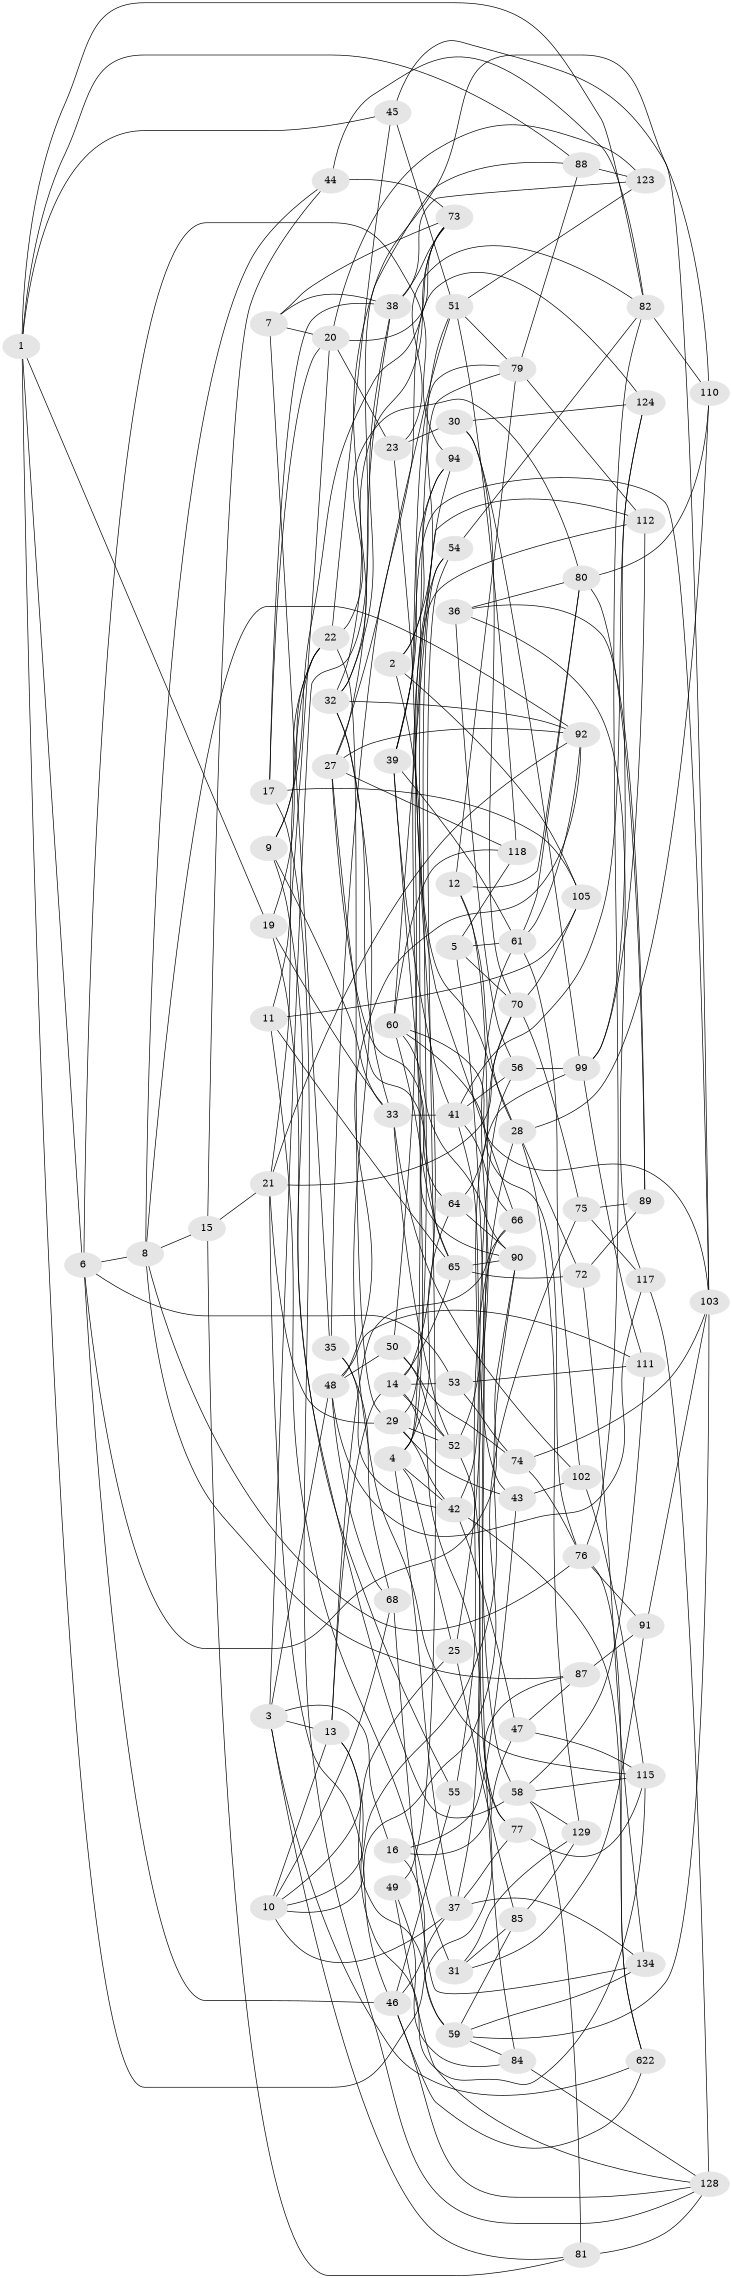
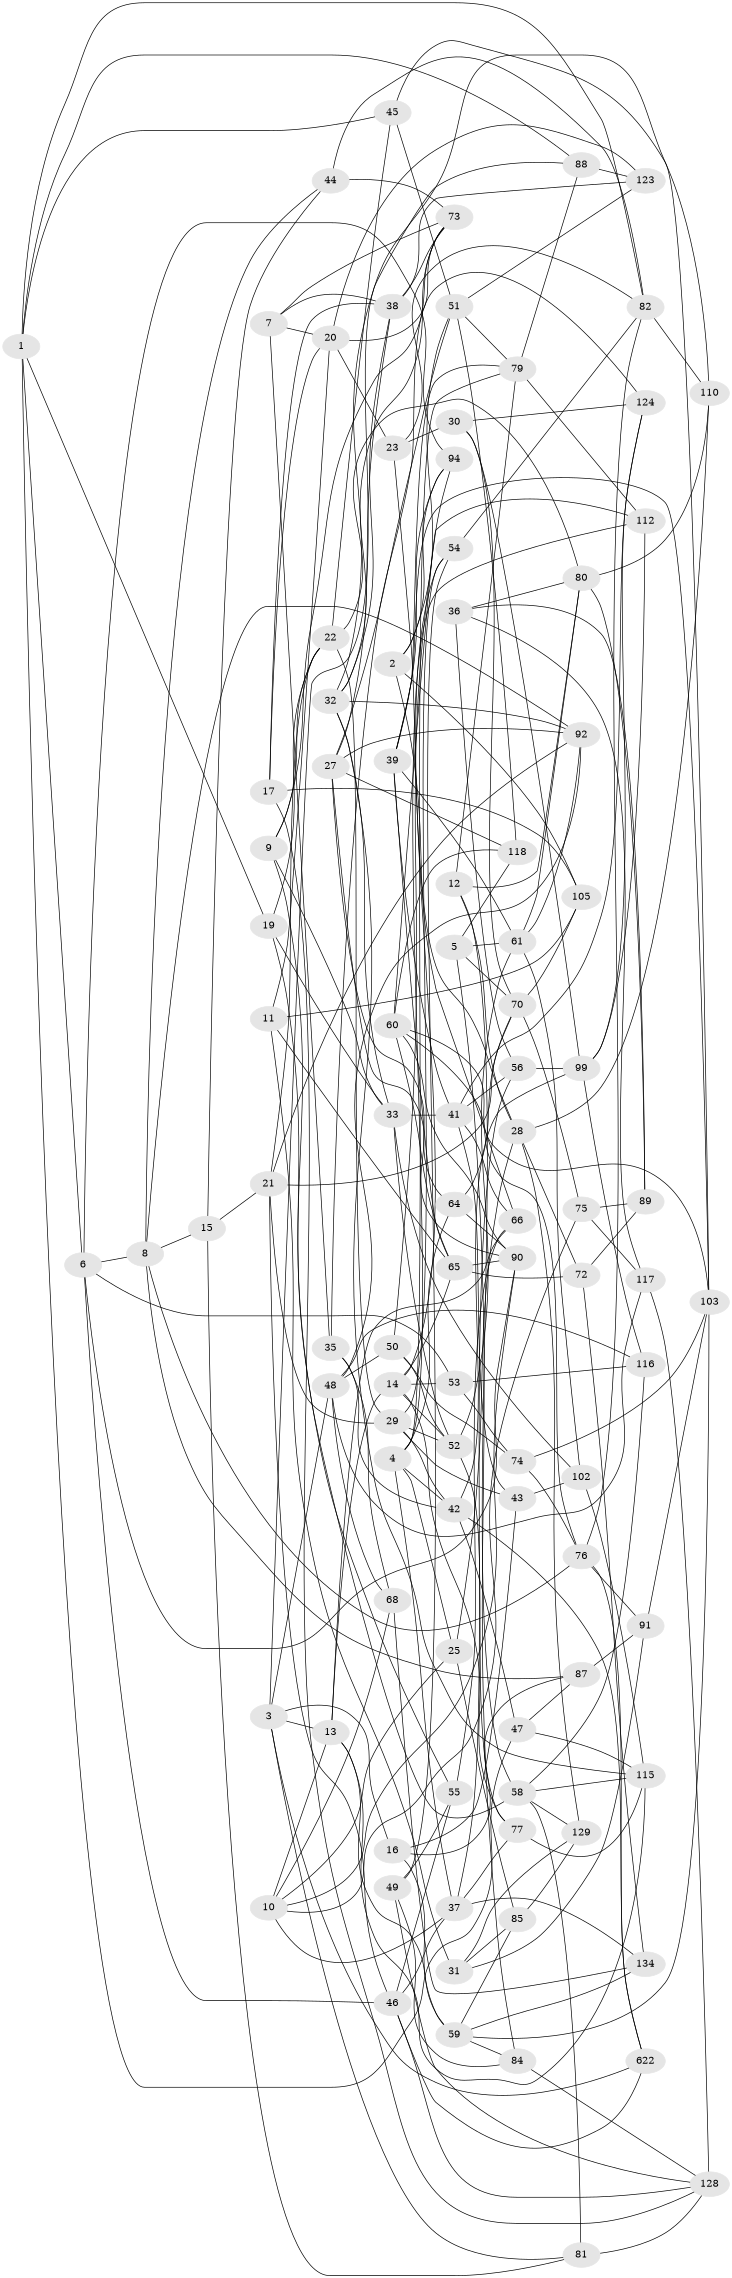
(646, 1365) -> (646, 1365)
none -> (425, 1848)
